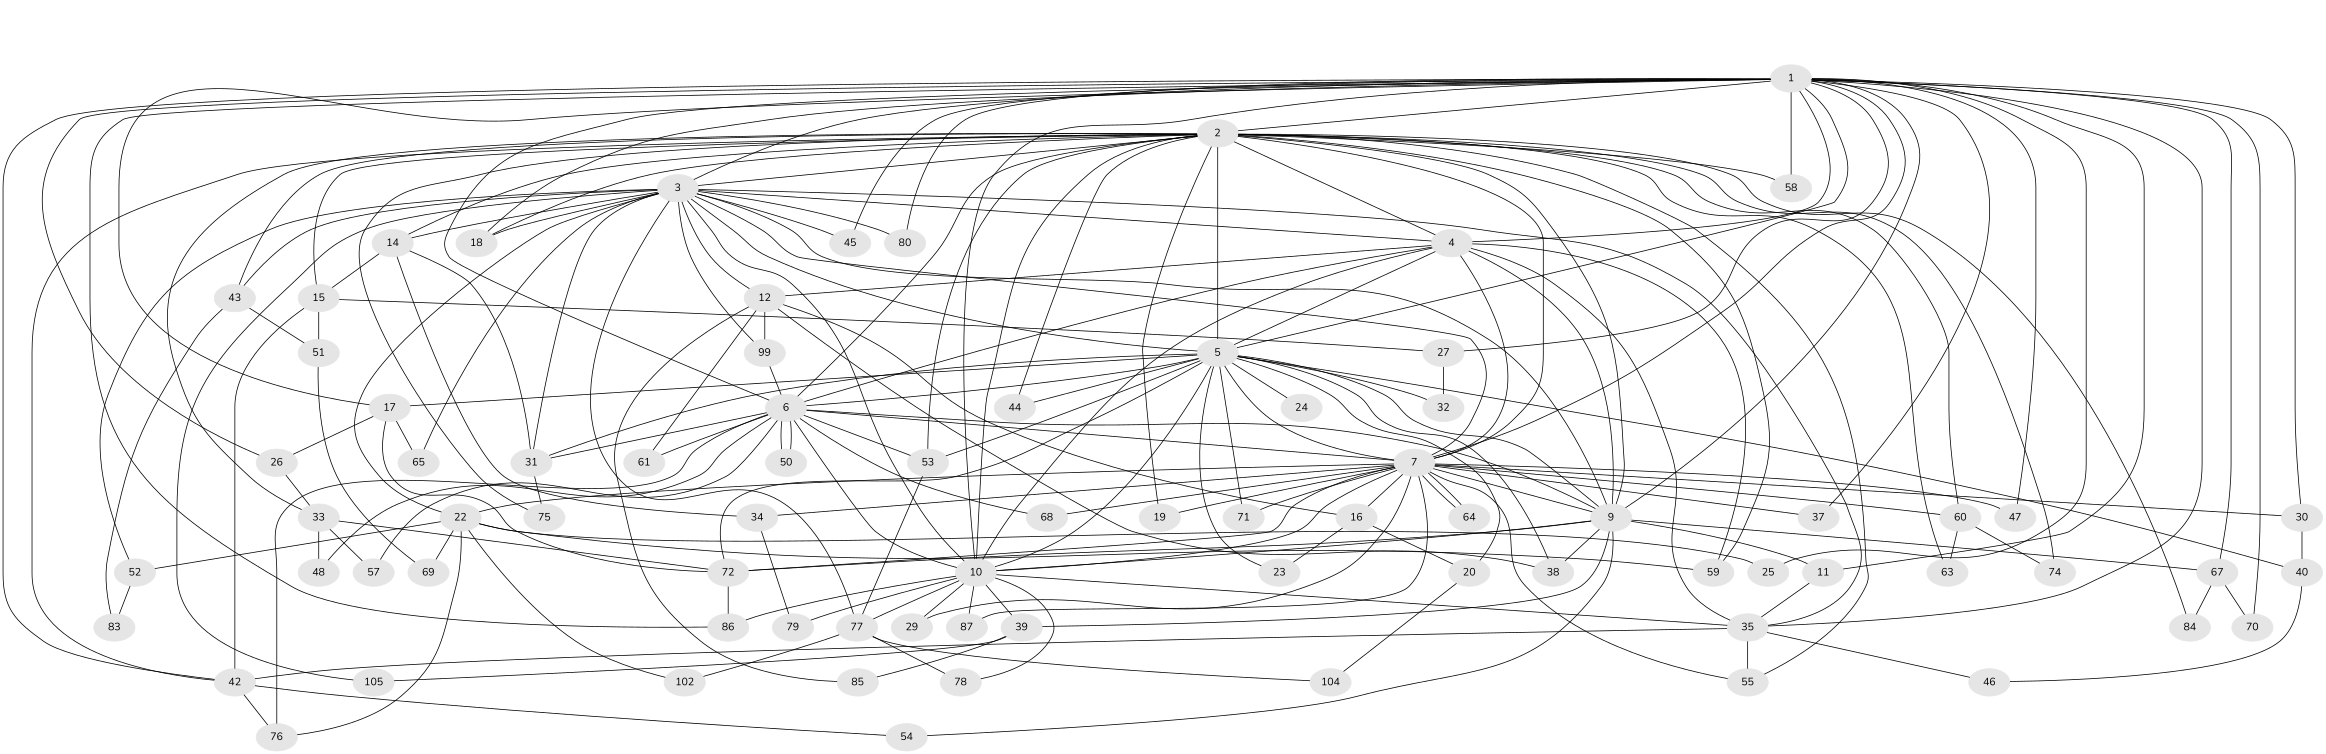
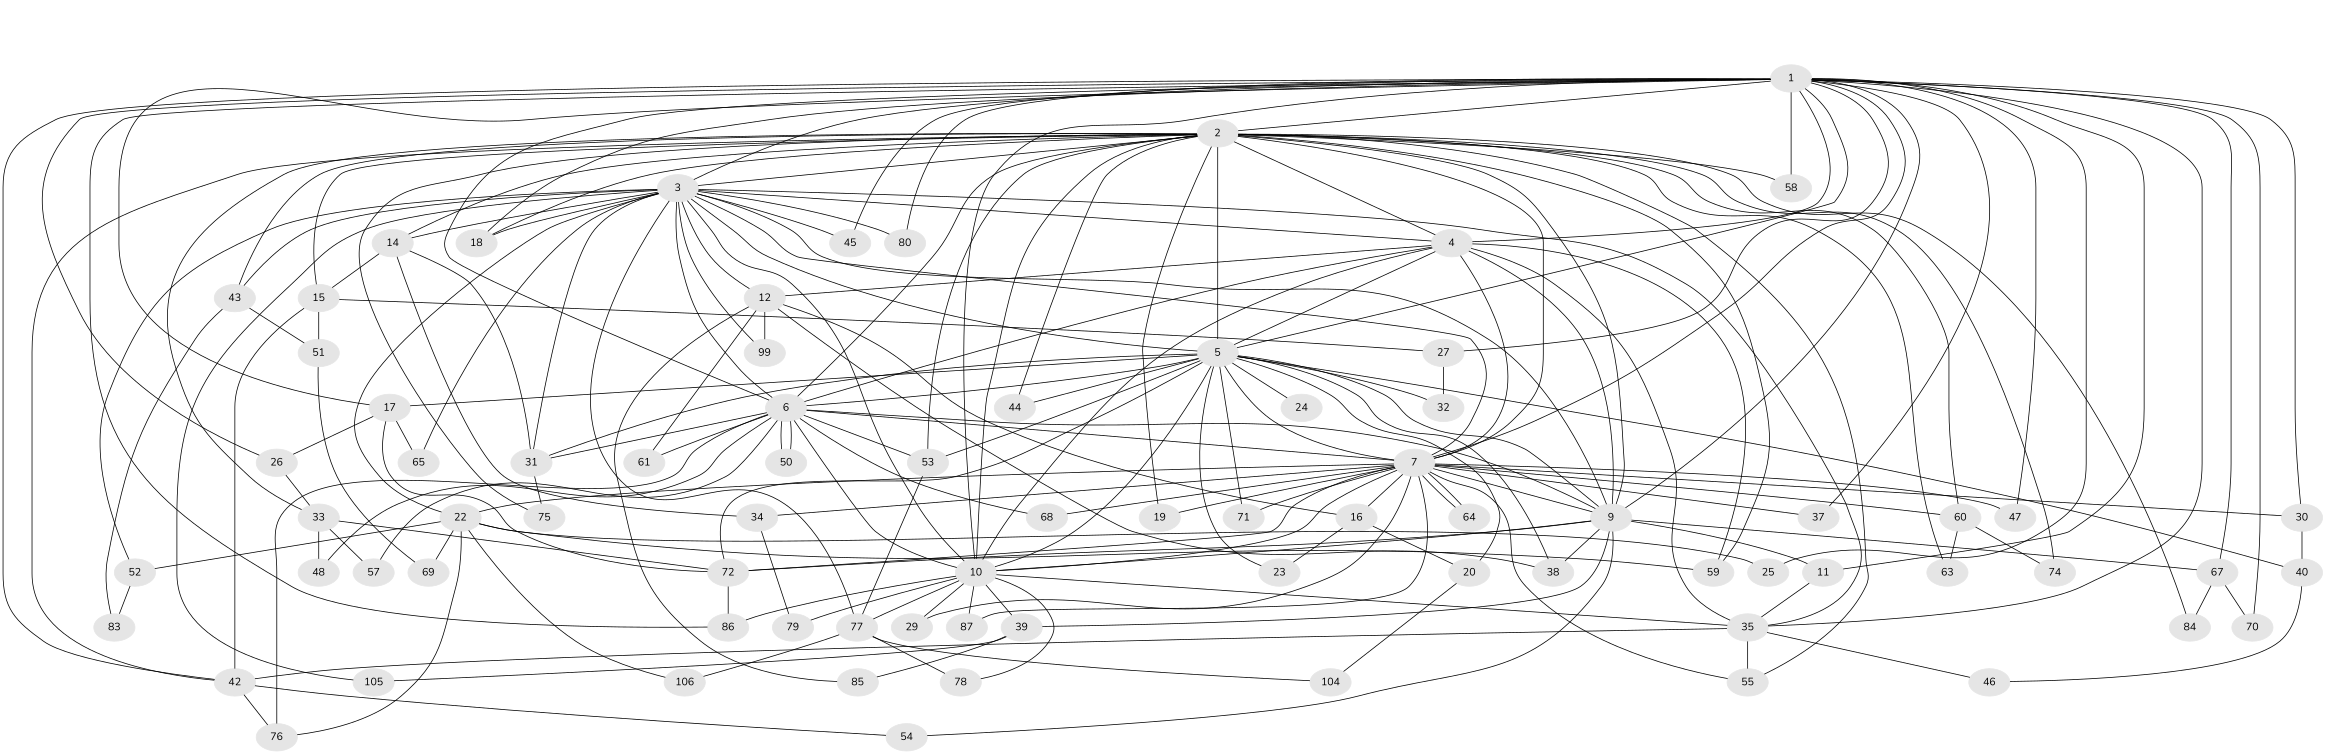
(774, 378) -> (695, 308)
(685, 682) -> (685, 682)
